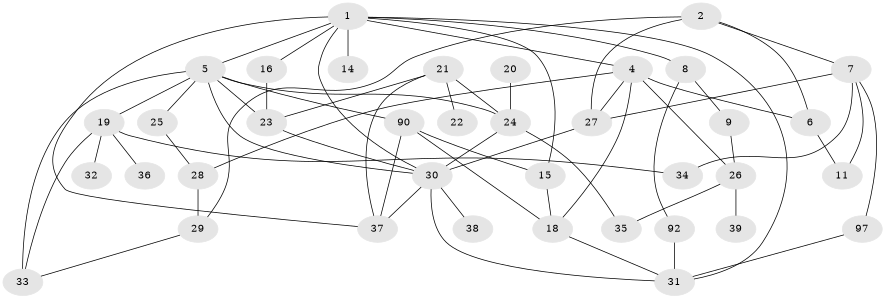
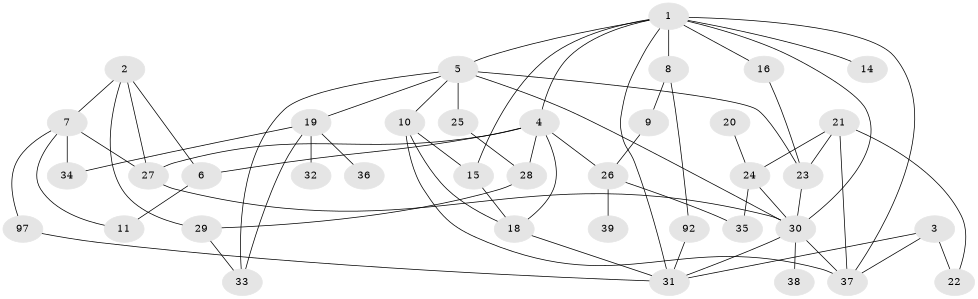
(345, 94) -> none
(404, 123) -> (405, 123)
none -> (935, 229)
